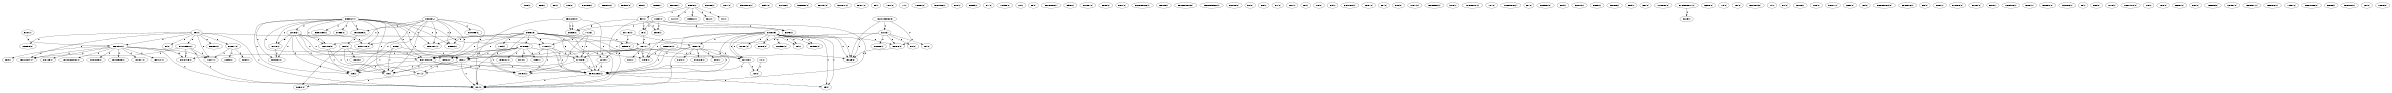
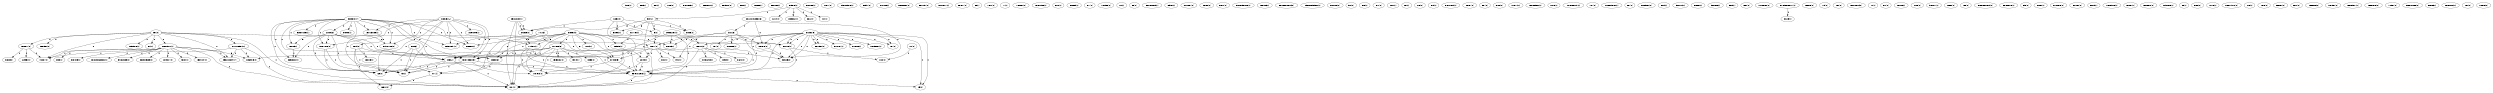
(65, 44) -> (176, 53)
(642, 53) -> (666, 53)
(186, 60) -> (251, 60)
